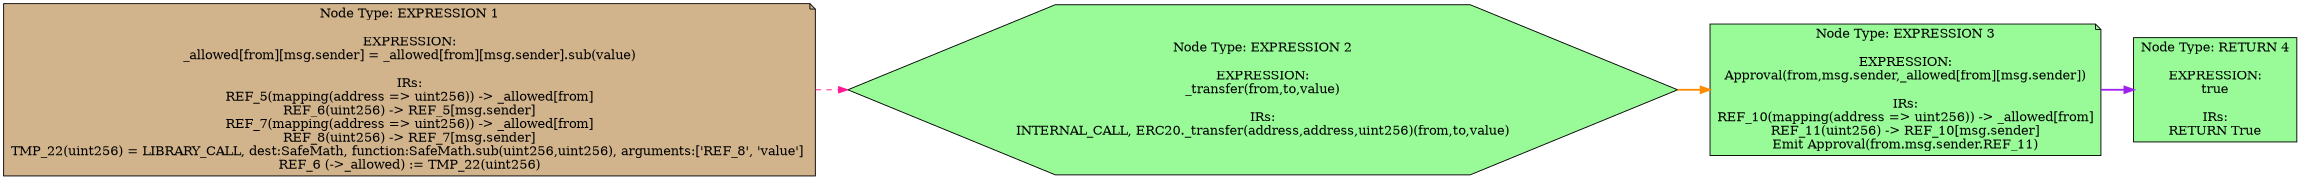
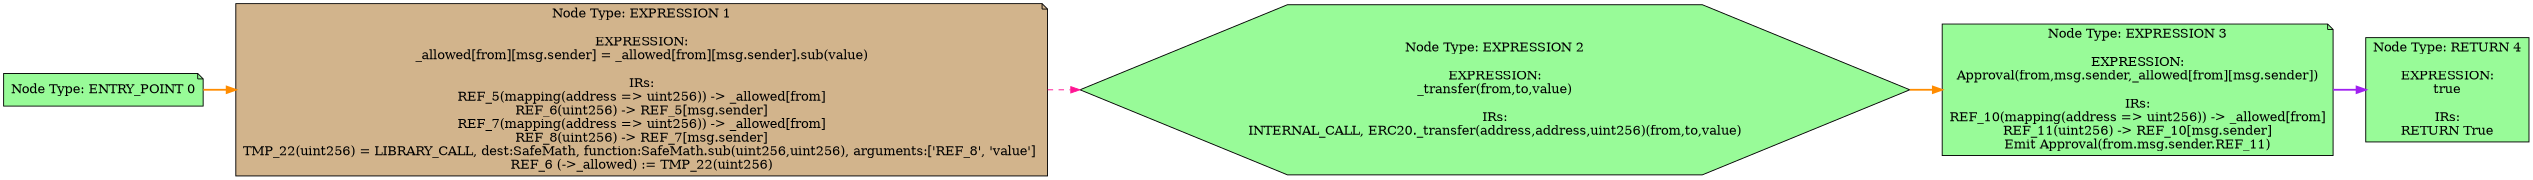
none -> (103, 90)
